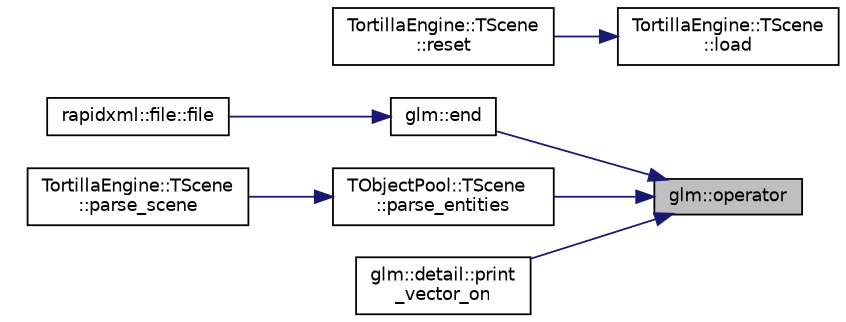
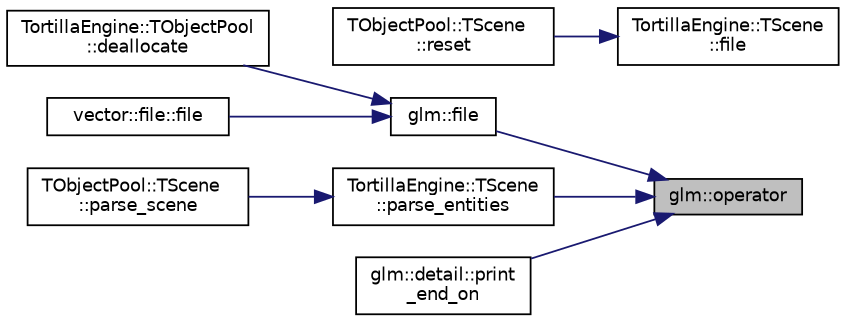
(443, 37) -> (443, 37)
(728, 37) -> (728, 37)
none -> (138, 38)
(138, 117) -> (138, 117)
(443, 117) -> (443, 117)
(138, 197) -> (138, 197)
(443, 197) -> (443, 197)
(443, 286) -> (443, 286)
